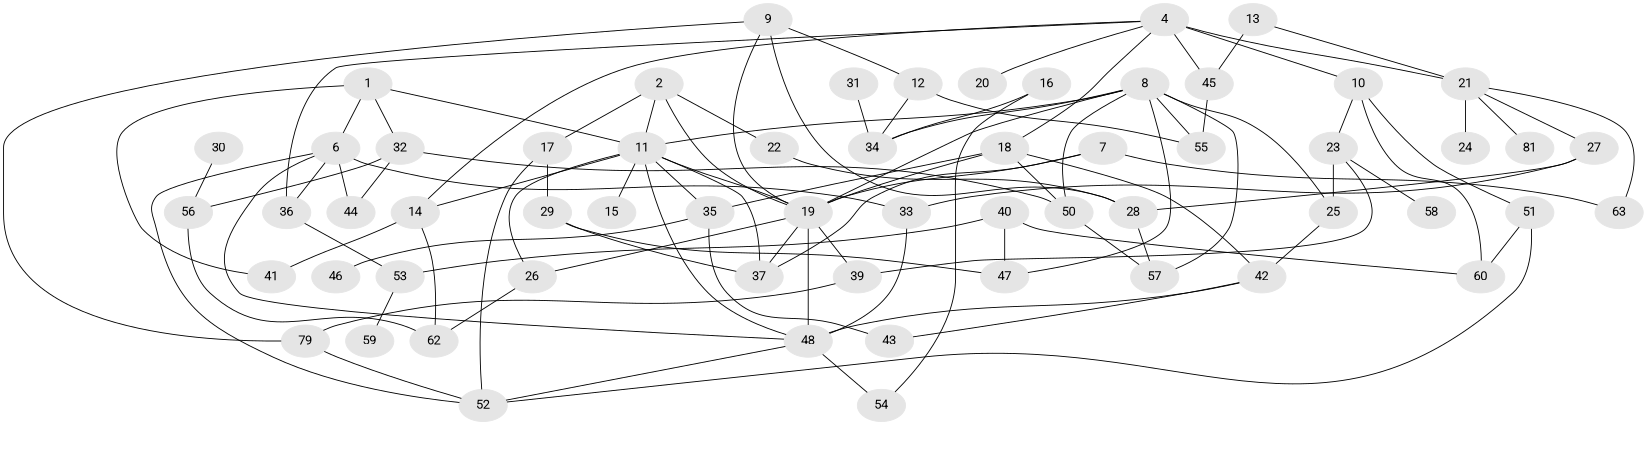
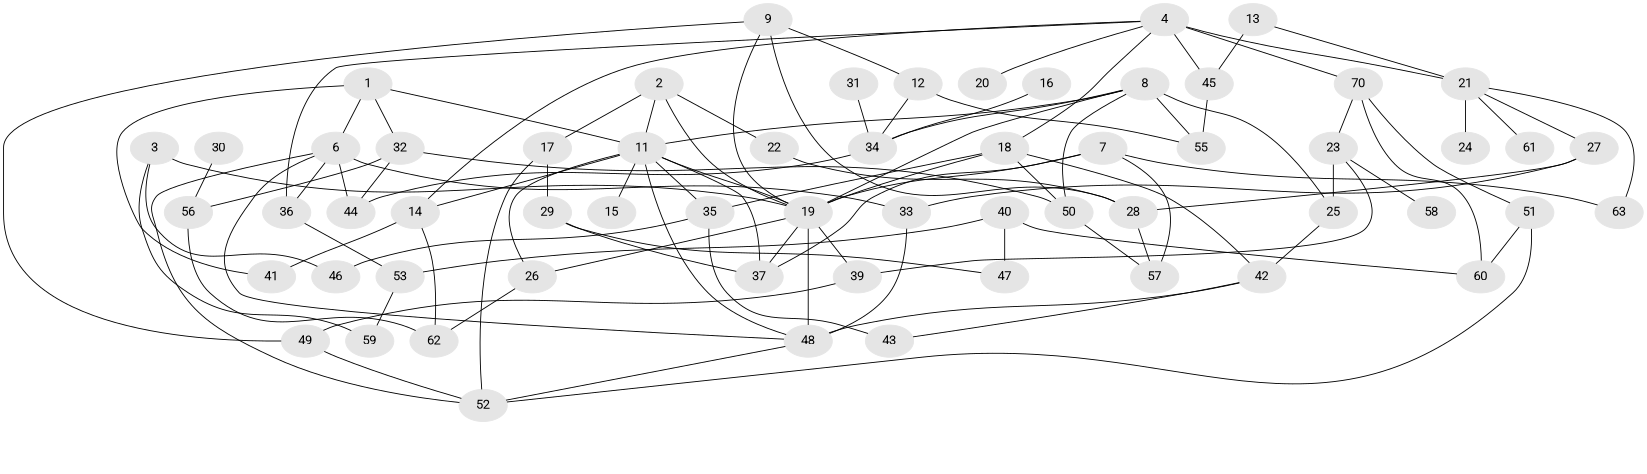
(1358, 84) -> (1358, 84)
none -> (154, 148)
(1530, 148) -> (1530, 148)
none -> (512, 174)
(1238, 181) -> (1170, 216)
(1160, 233) -> none
(305, 341) -> (305, 341)
(881, 405) -> none
